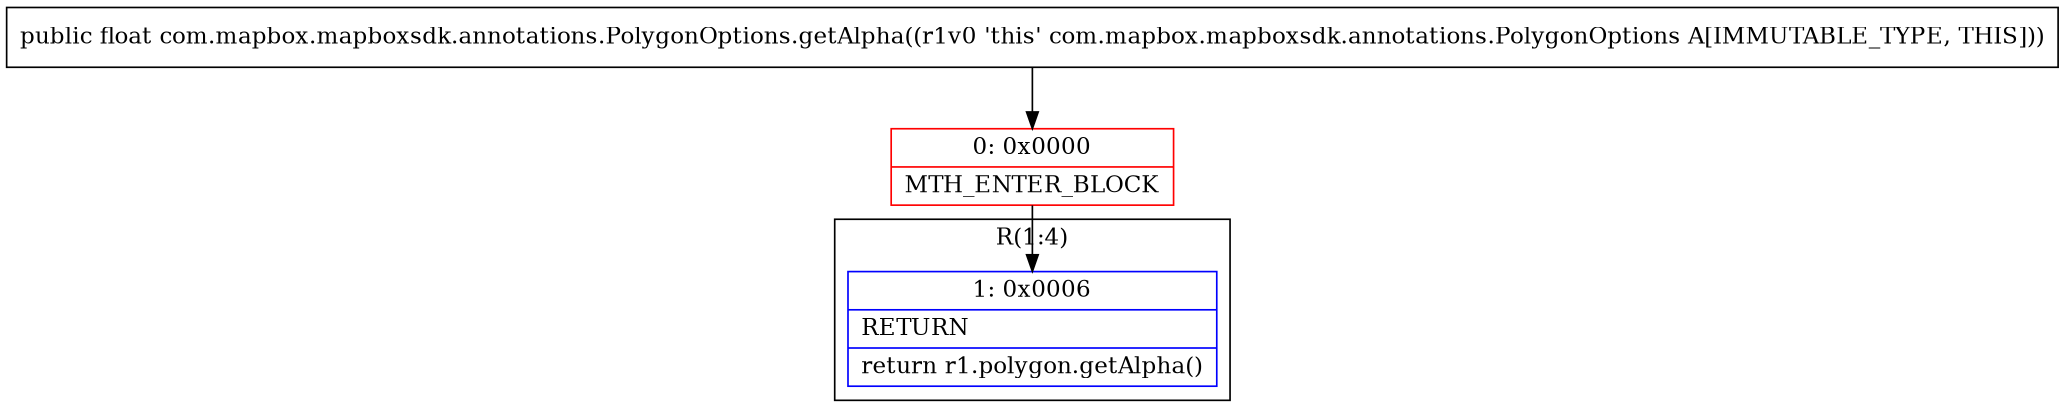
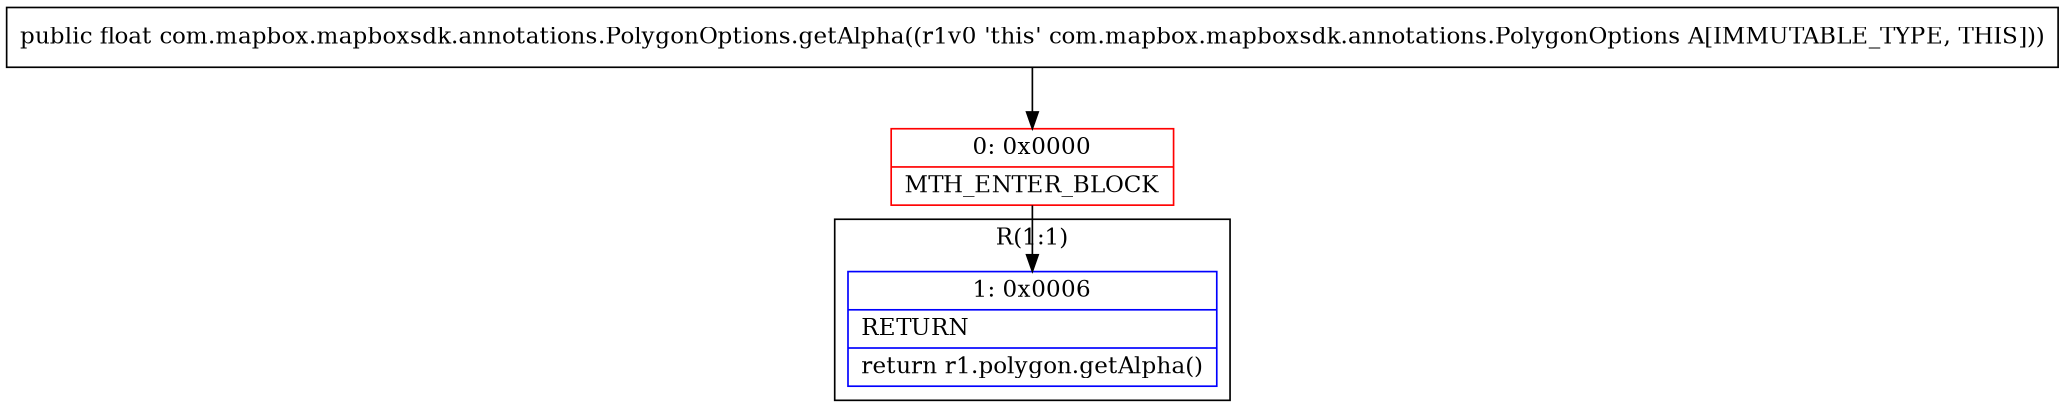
(1032, 238) -> (1032, 238)
